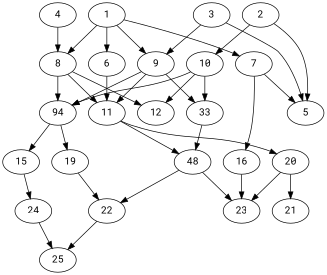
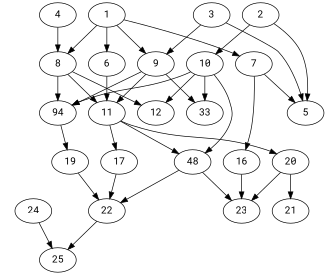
(200, 133) -> (232, 113)
(21, 162) -> none
none -> (119, 162)
